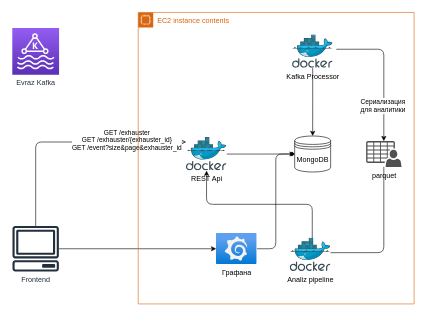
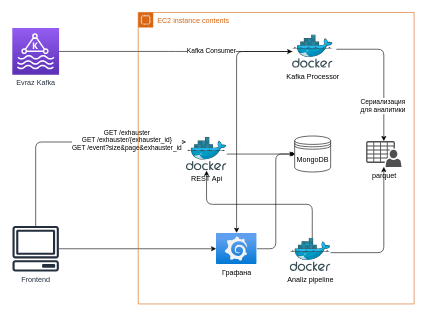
none -> (147, 51)
(313, 128) -> (237, 141)
(384, 170) -> (384, 172)
